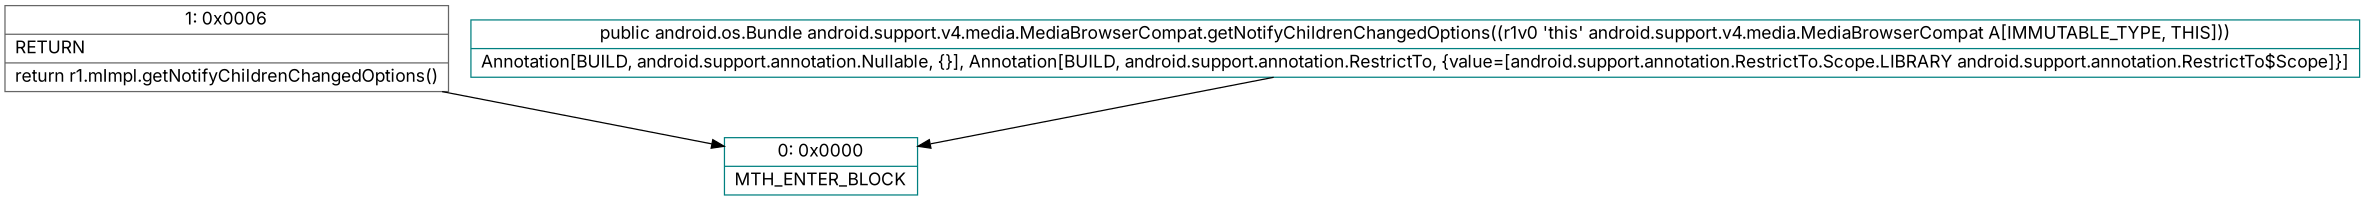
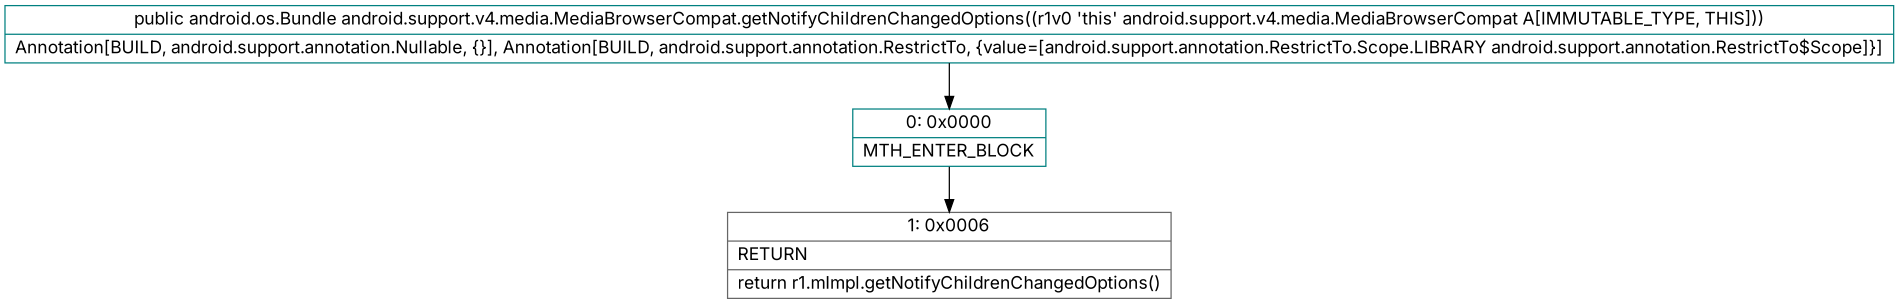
(577, 118) -> (949, 183)
